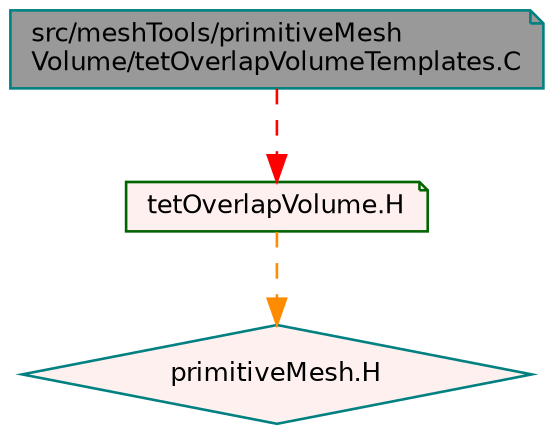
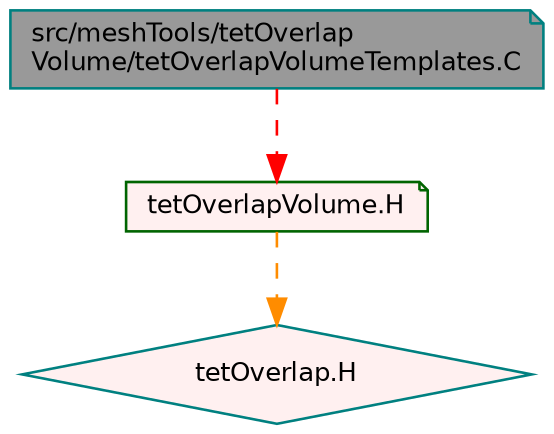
(277, 49) -> (277, 49)
(277, 374) -> (277, 374)
